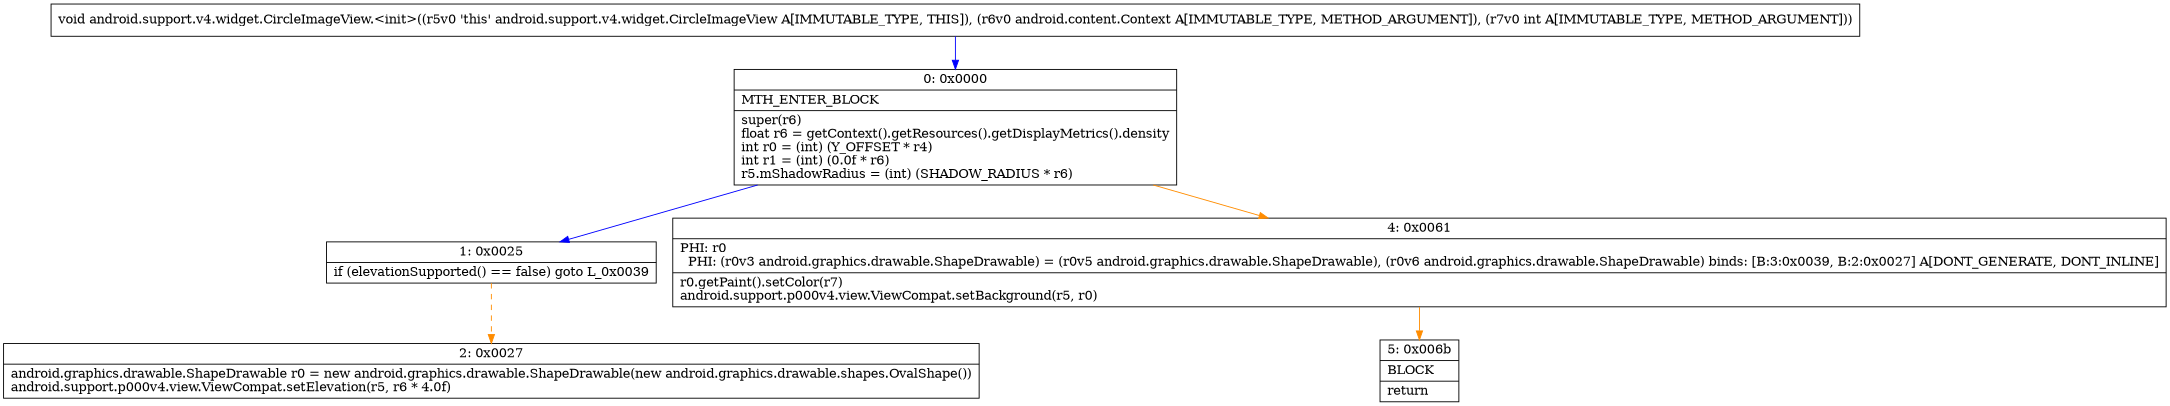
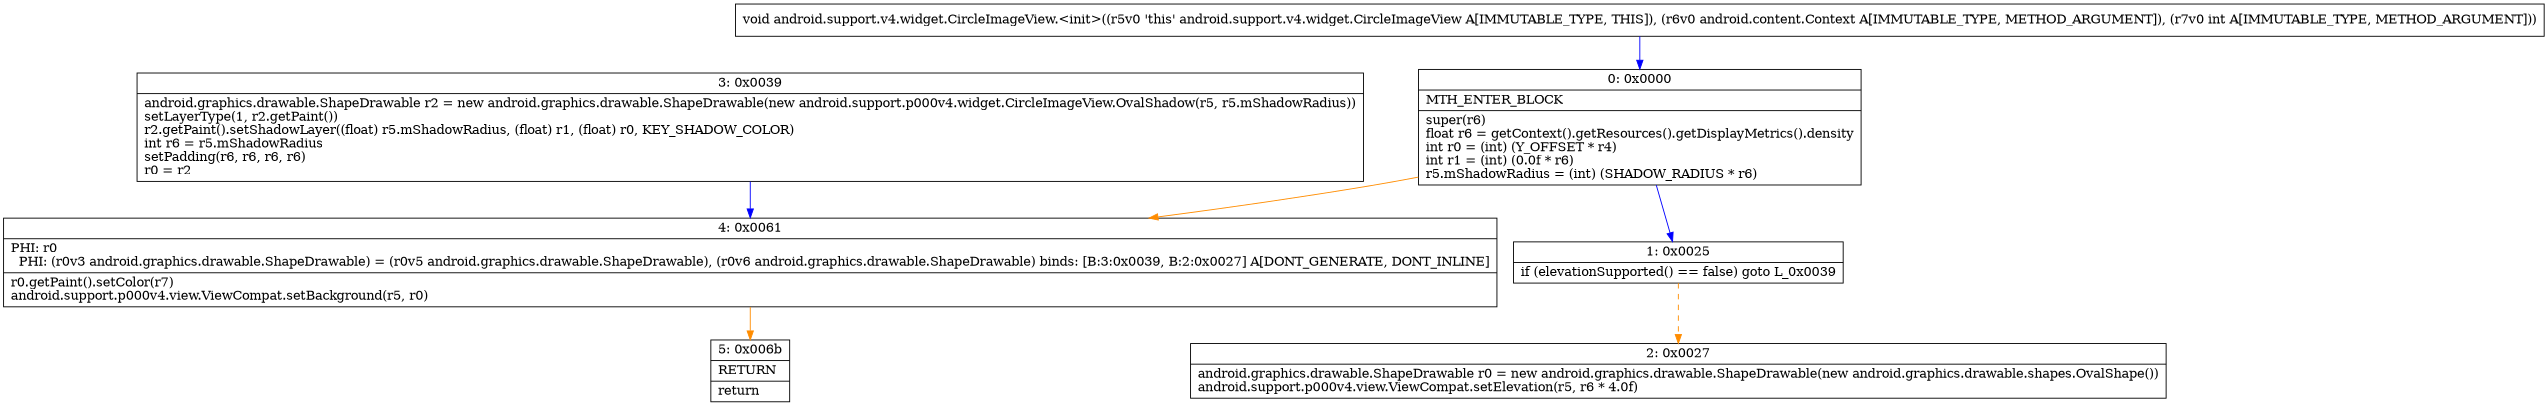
none -> (750, 127)
(1410, 370) -> (747, 370)
